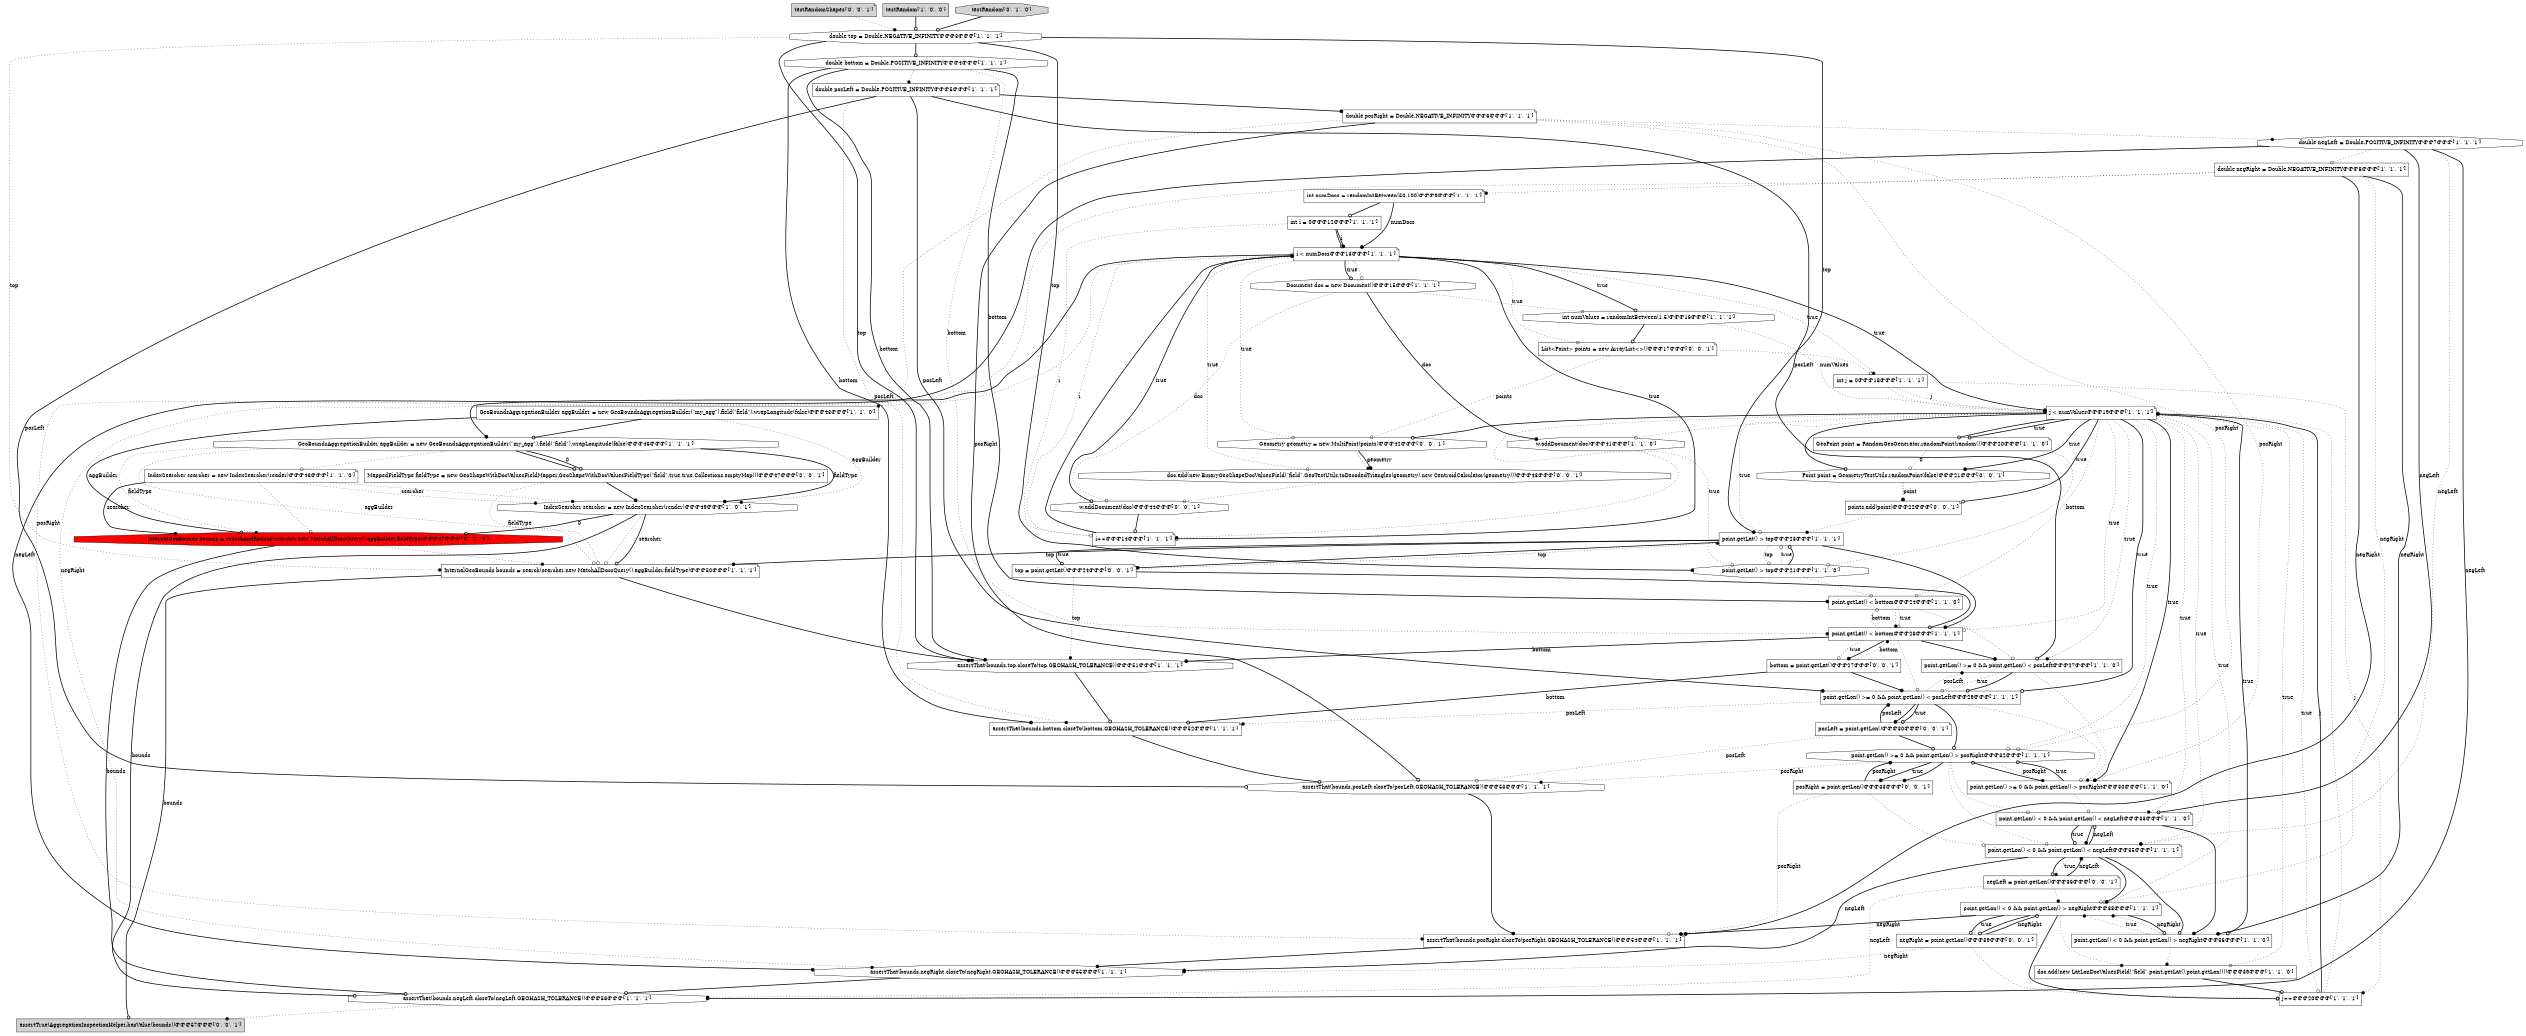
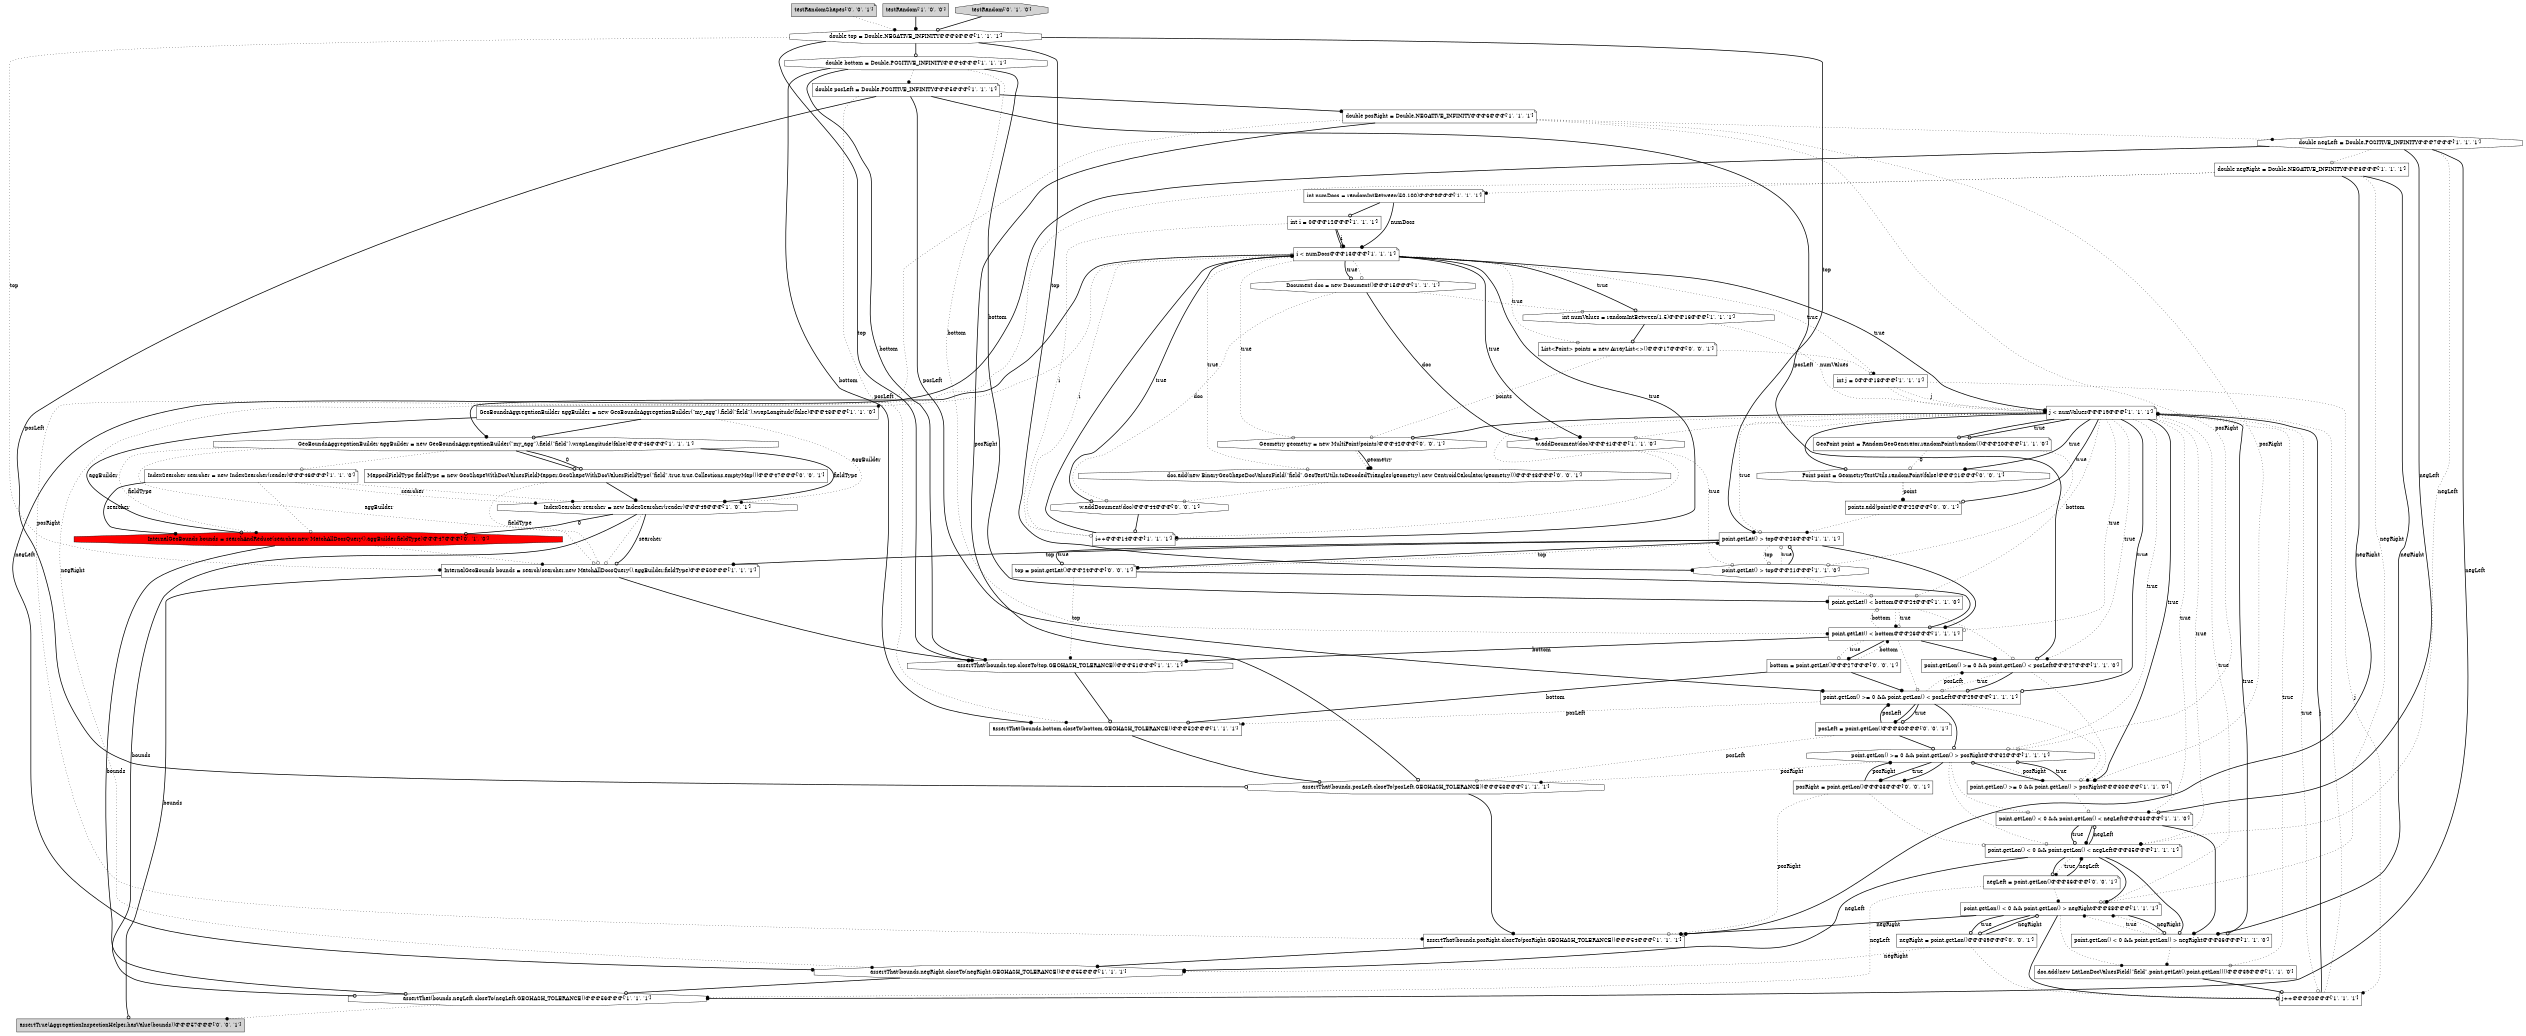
(916, 22) -> (916, 22)
none -> (1485, 335)
